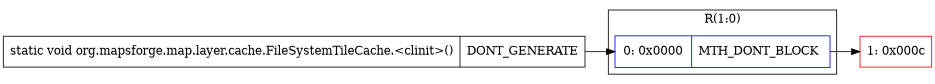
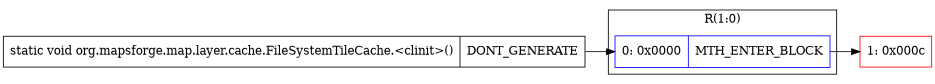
(759, 51) -> (759, 51)
